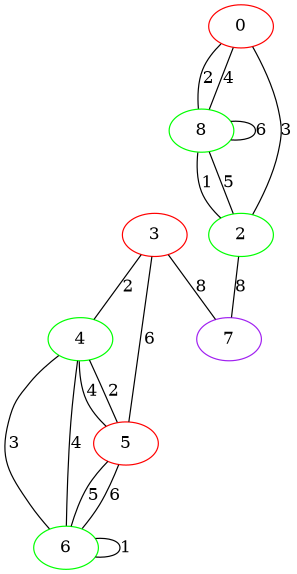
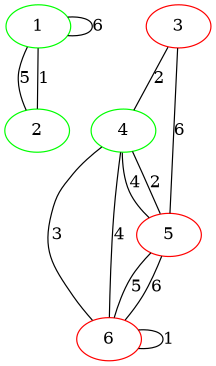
(241, 26) -> none
(201, 131) -> (38, 26)
(229, 339) -> none
(66, 548) -> (109, 339)
